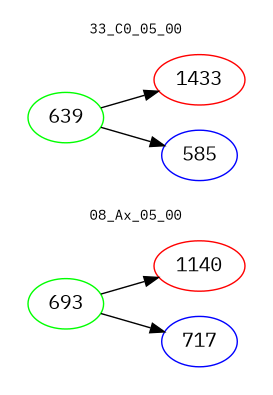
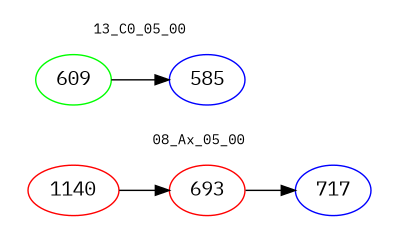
(136, 30) -> (140, 30)
(200, 80) -> none
(66, 118) -> (73, 80)
(123, 288) -> (137, 190)
(66, 304) -> (207, 190)
